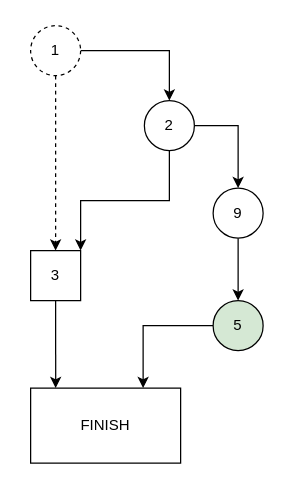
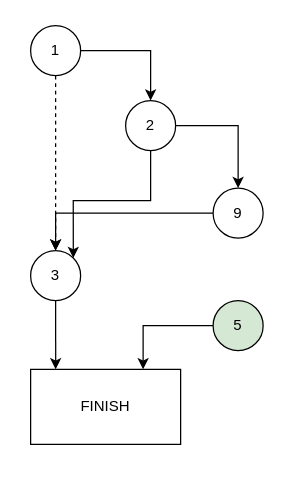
(56, 51) -> (56, 51)
(169, 126) -> (151, 126)
(238, 265) -> (136, 213)
(56, 276) -> (56, 276)
(106, 426) -> (106, 407)
